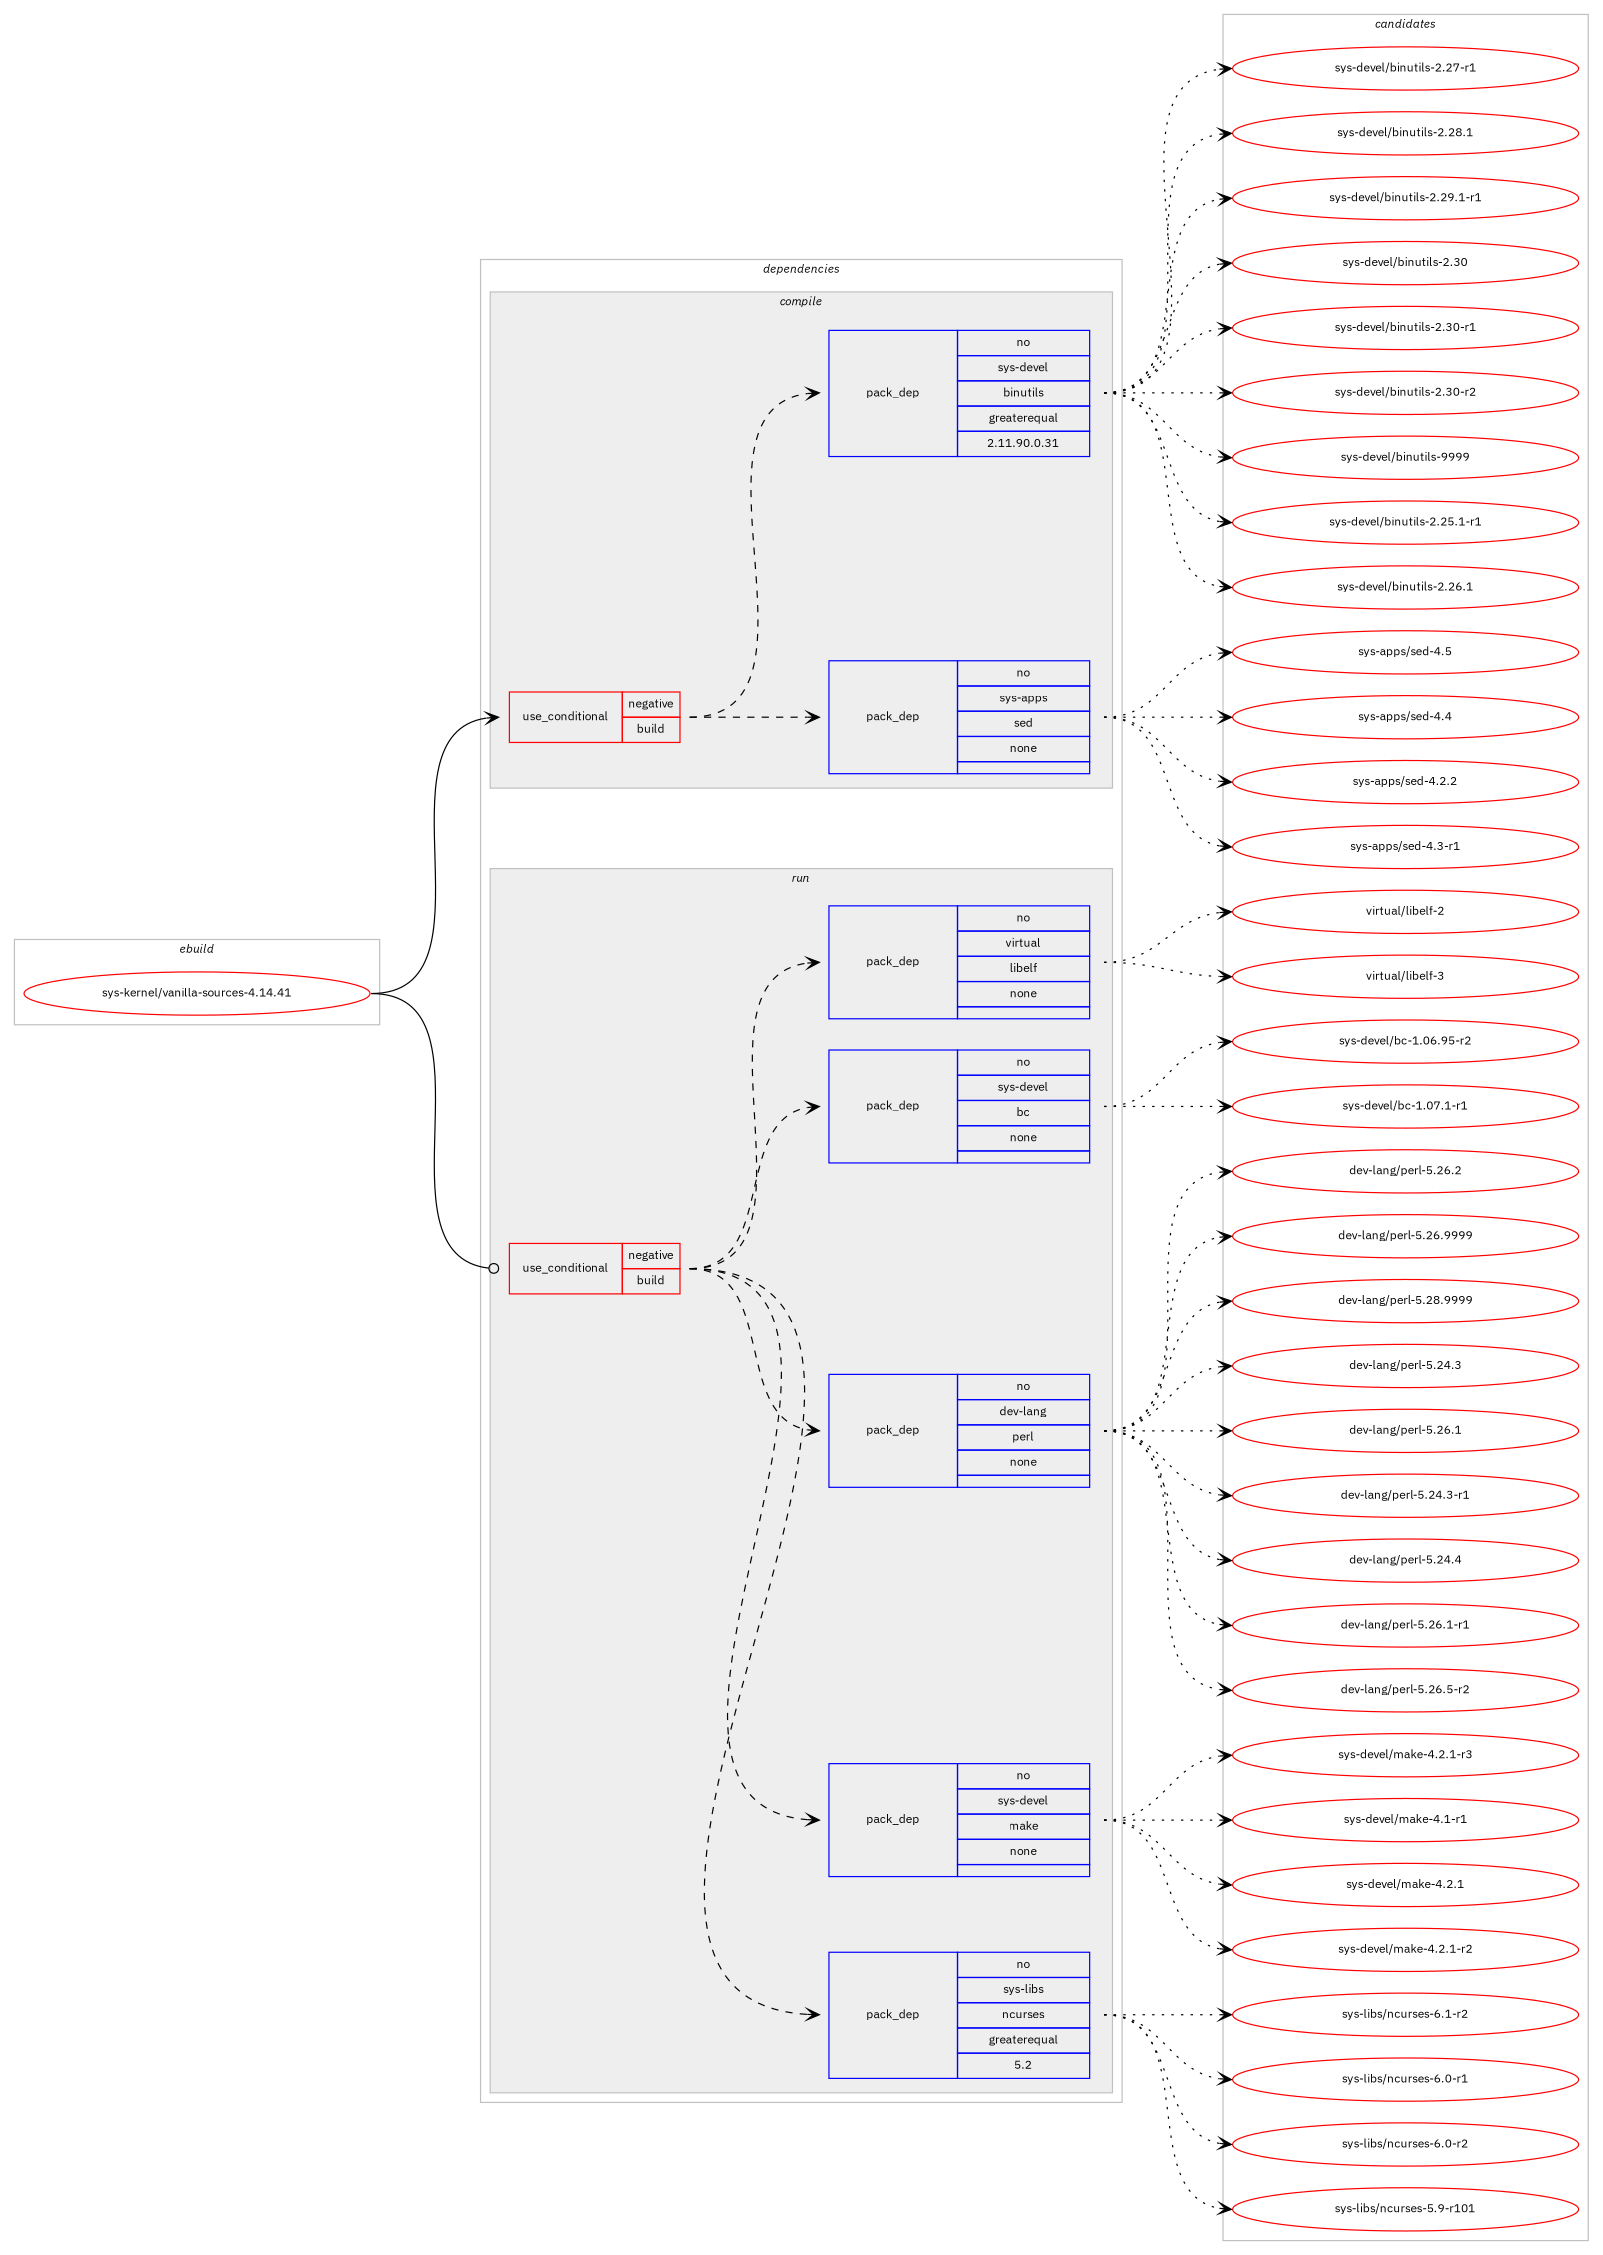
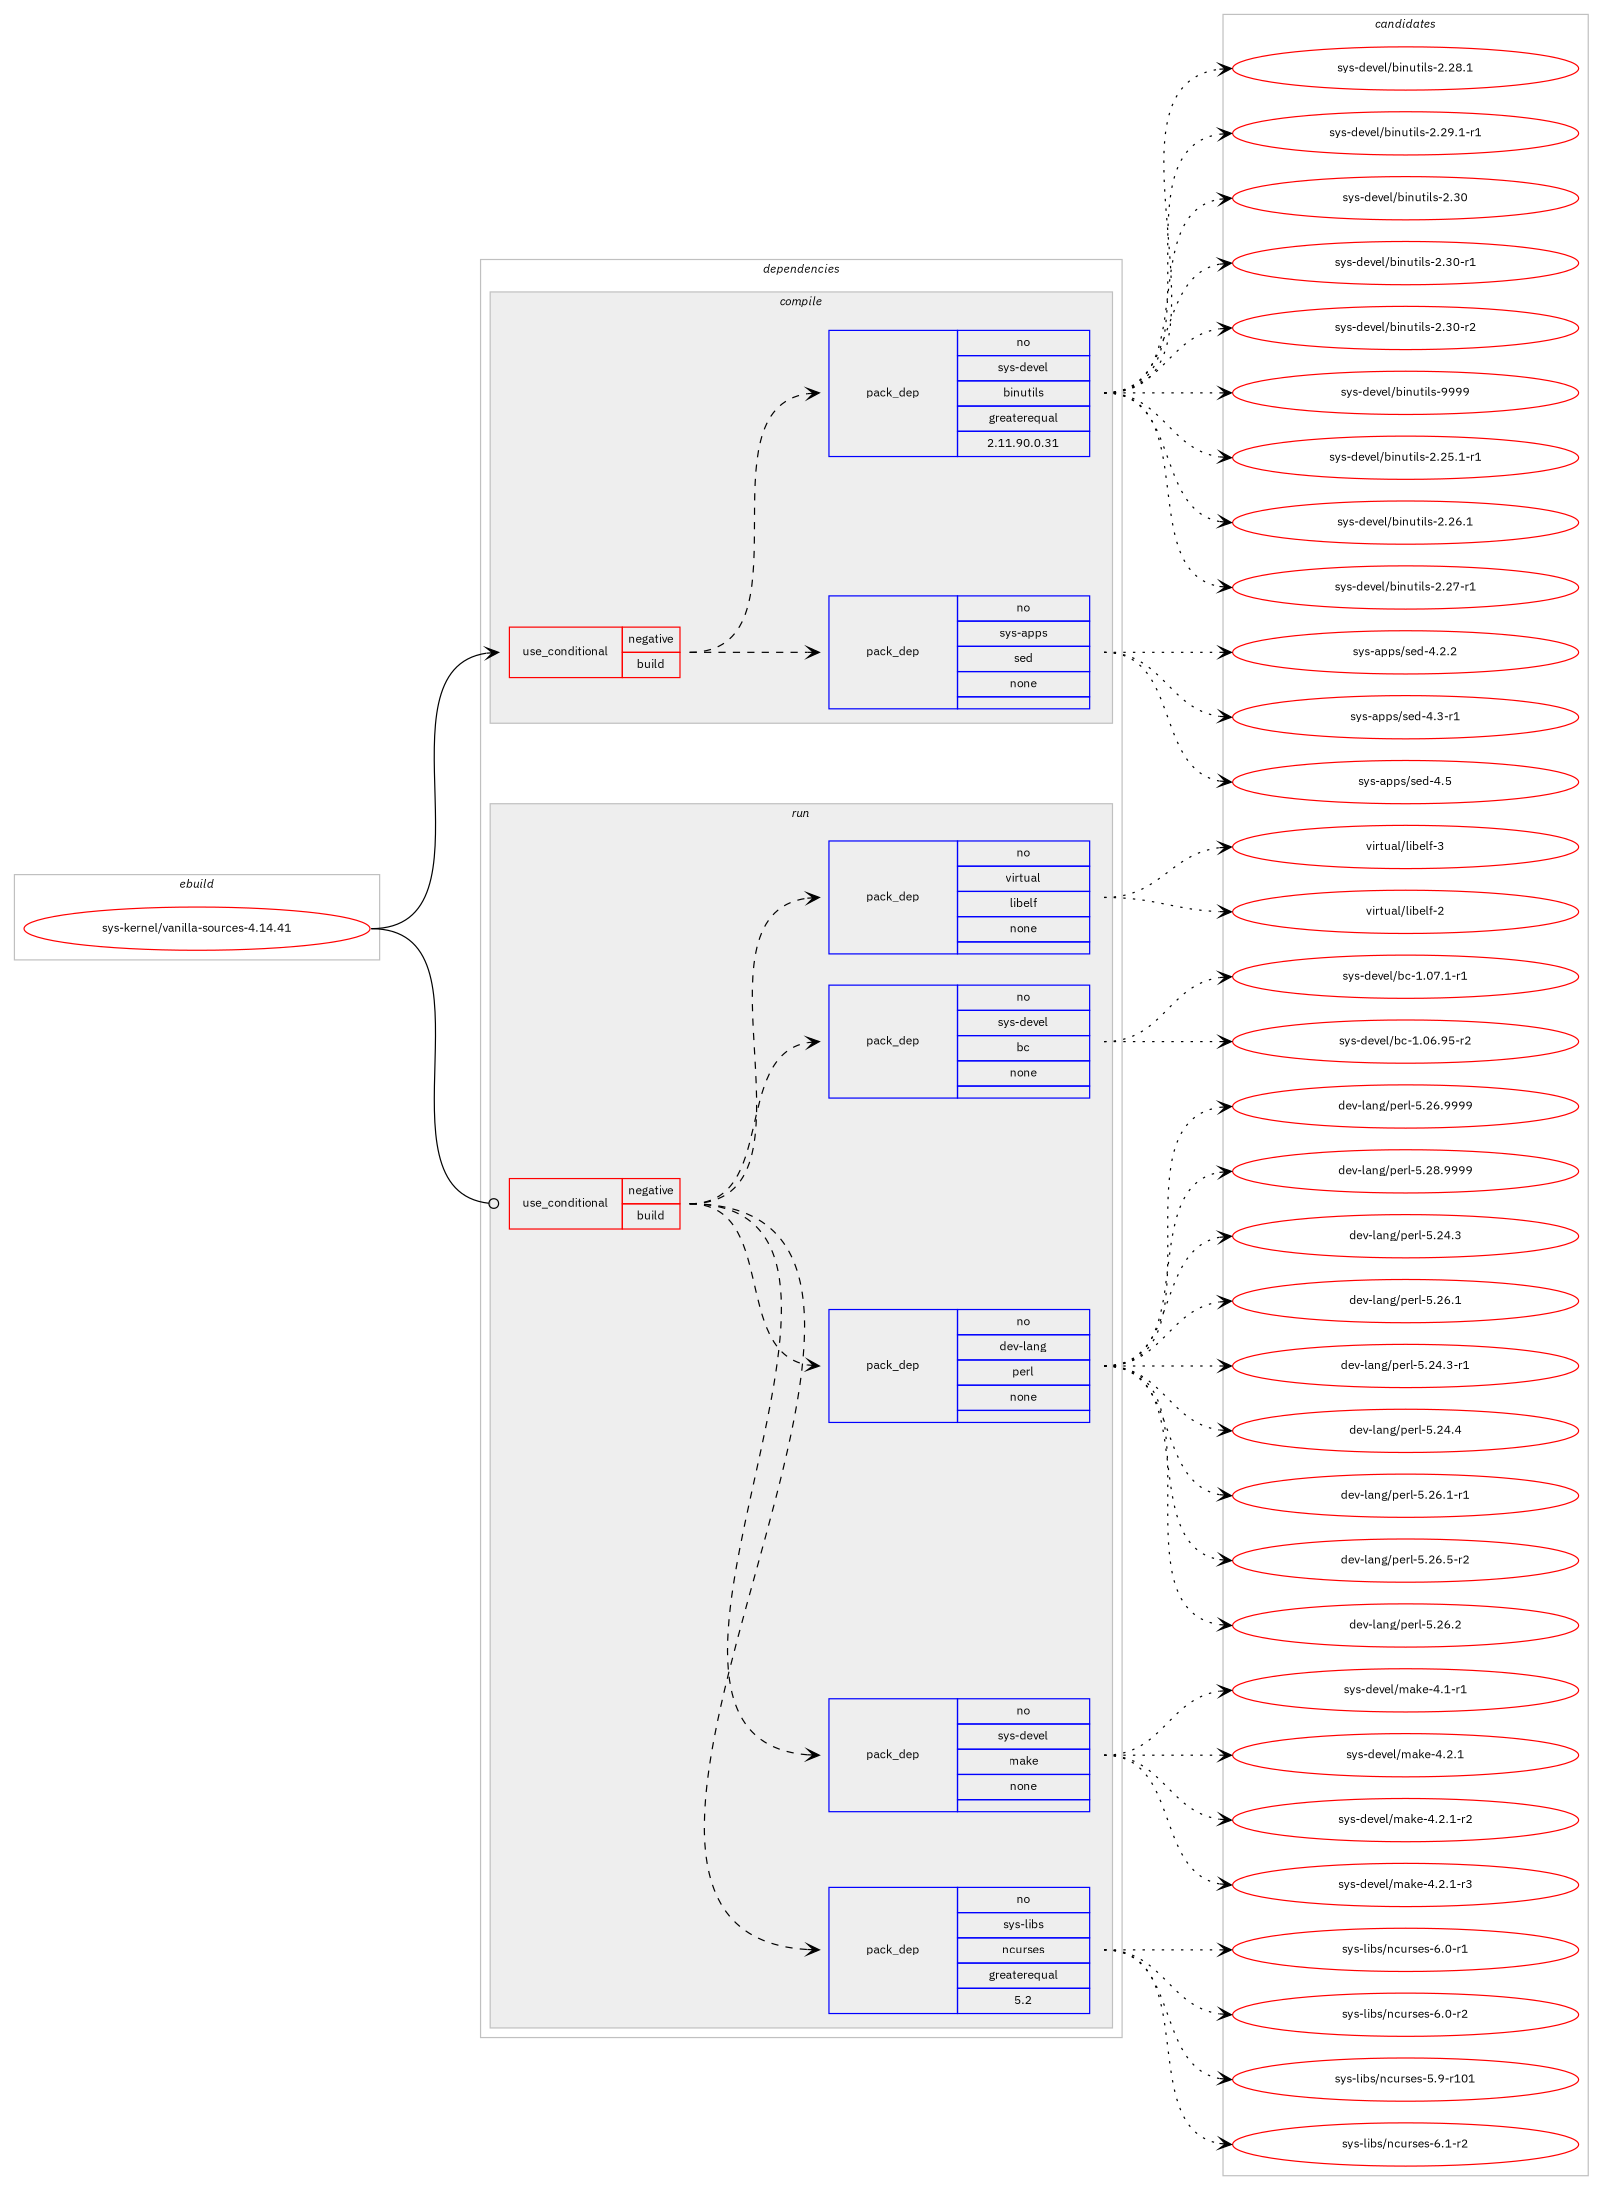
(1406, 717) -> none
